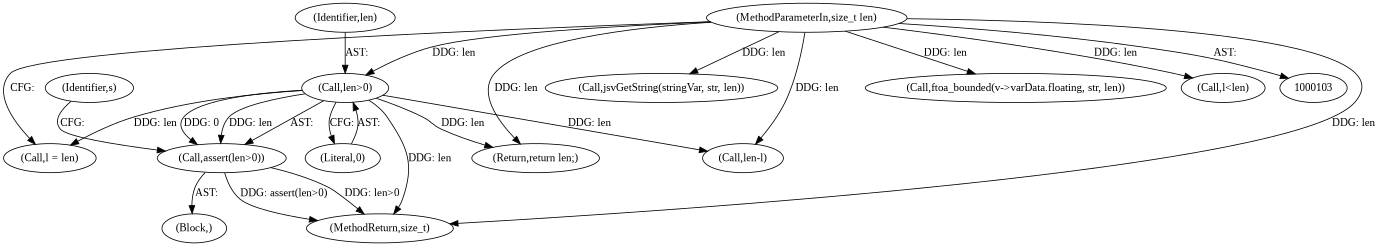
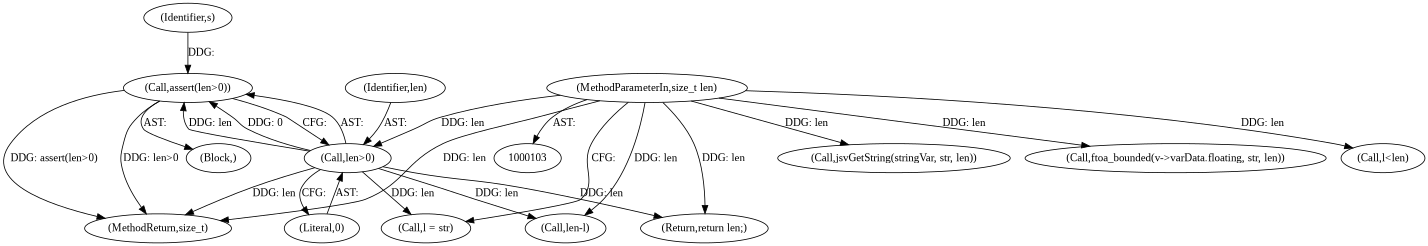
none -> (280, 114)
(74, 123) -> (203, 53)
(50, 158) -> (426, 228)
